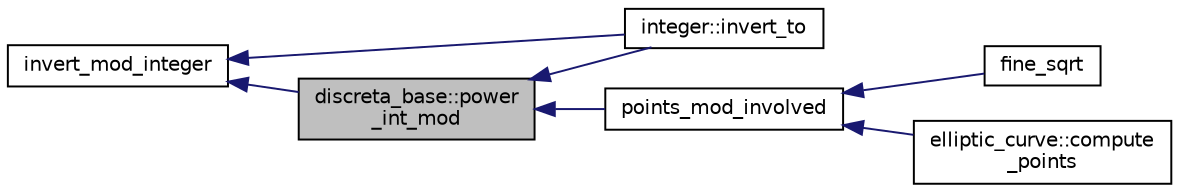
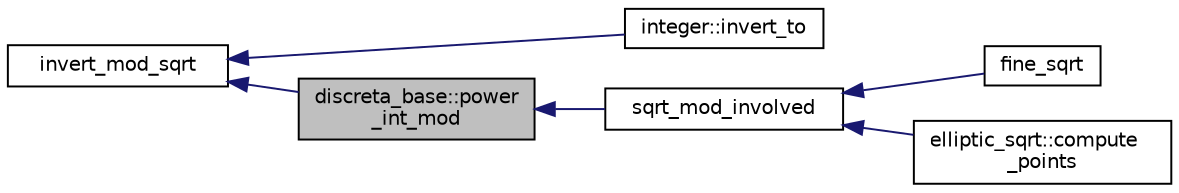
(600, 61) -> none
(118, 66) -> (118, 66)
(724, 109) -> (724, 109)
(1043, 152) -> (1043, 152)
